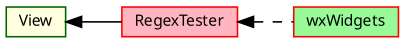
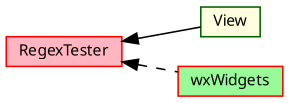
(102, 22) -> (169, 33)
